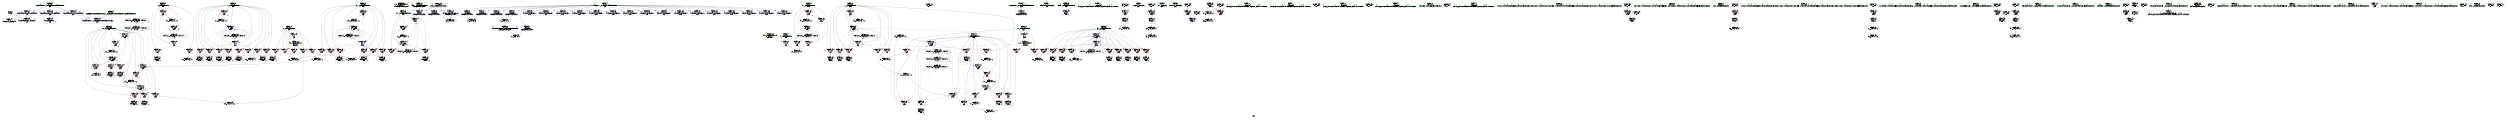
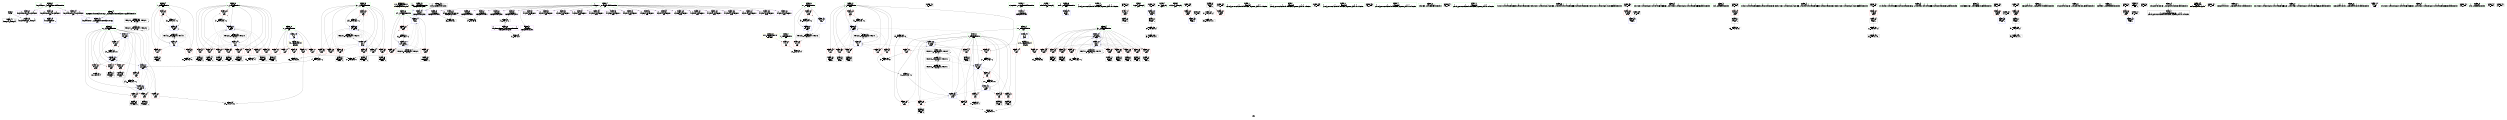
(1125, 28) -> none
(808, 44) -> none
